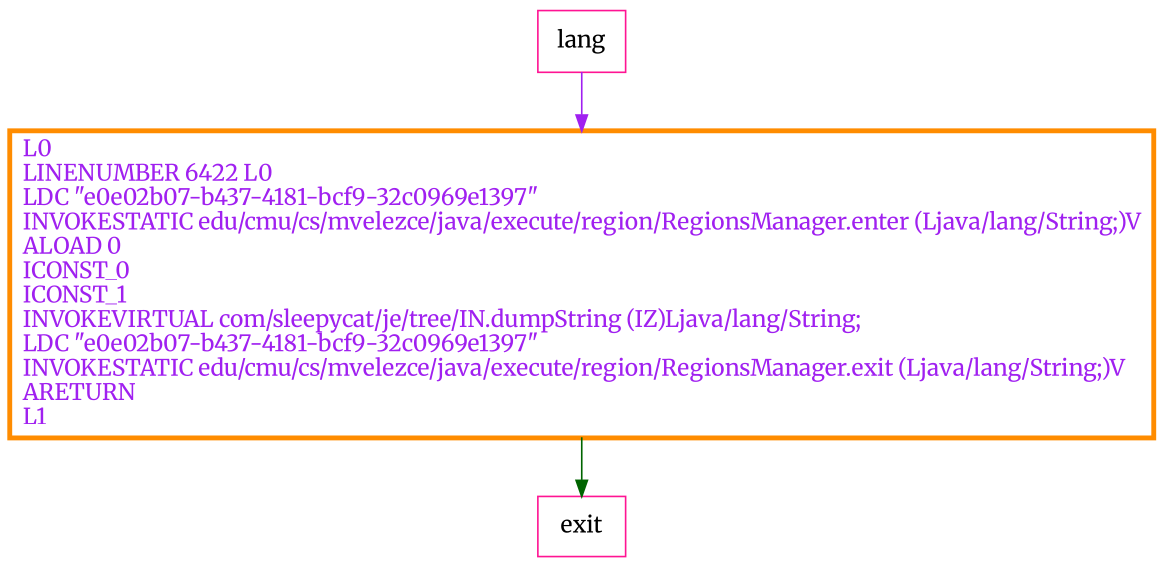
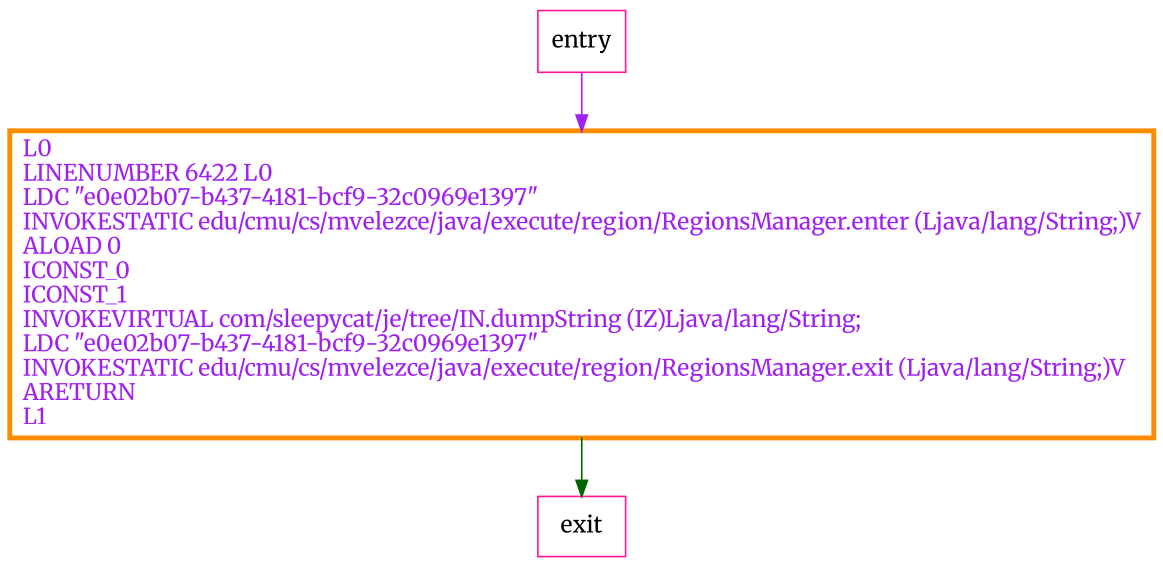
(582, 41) -> (582, 41)
